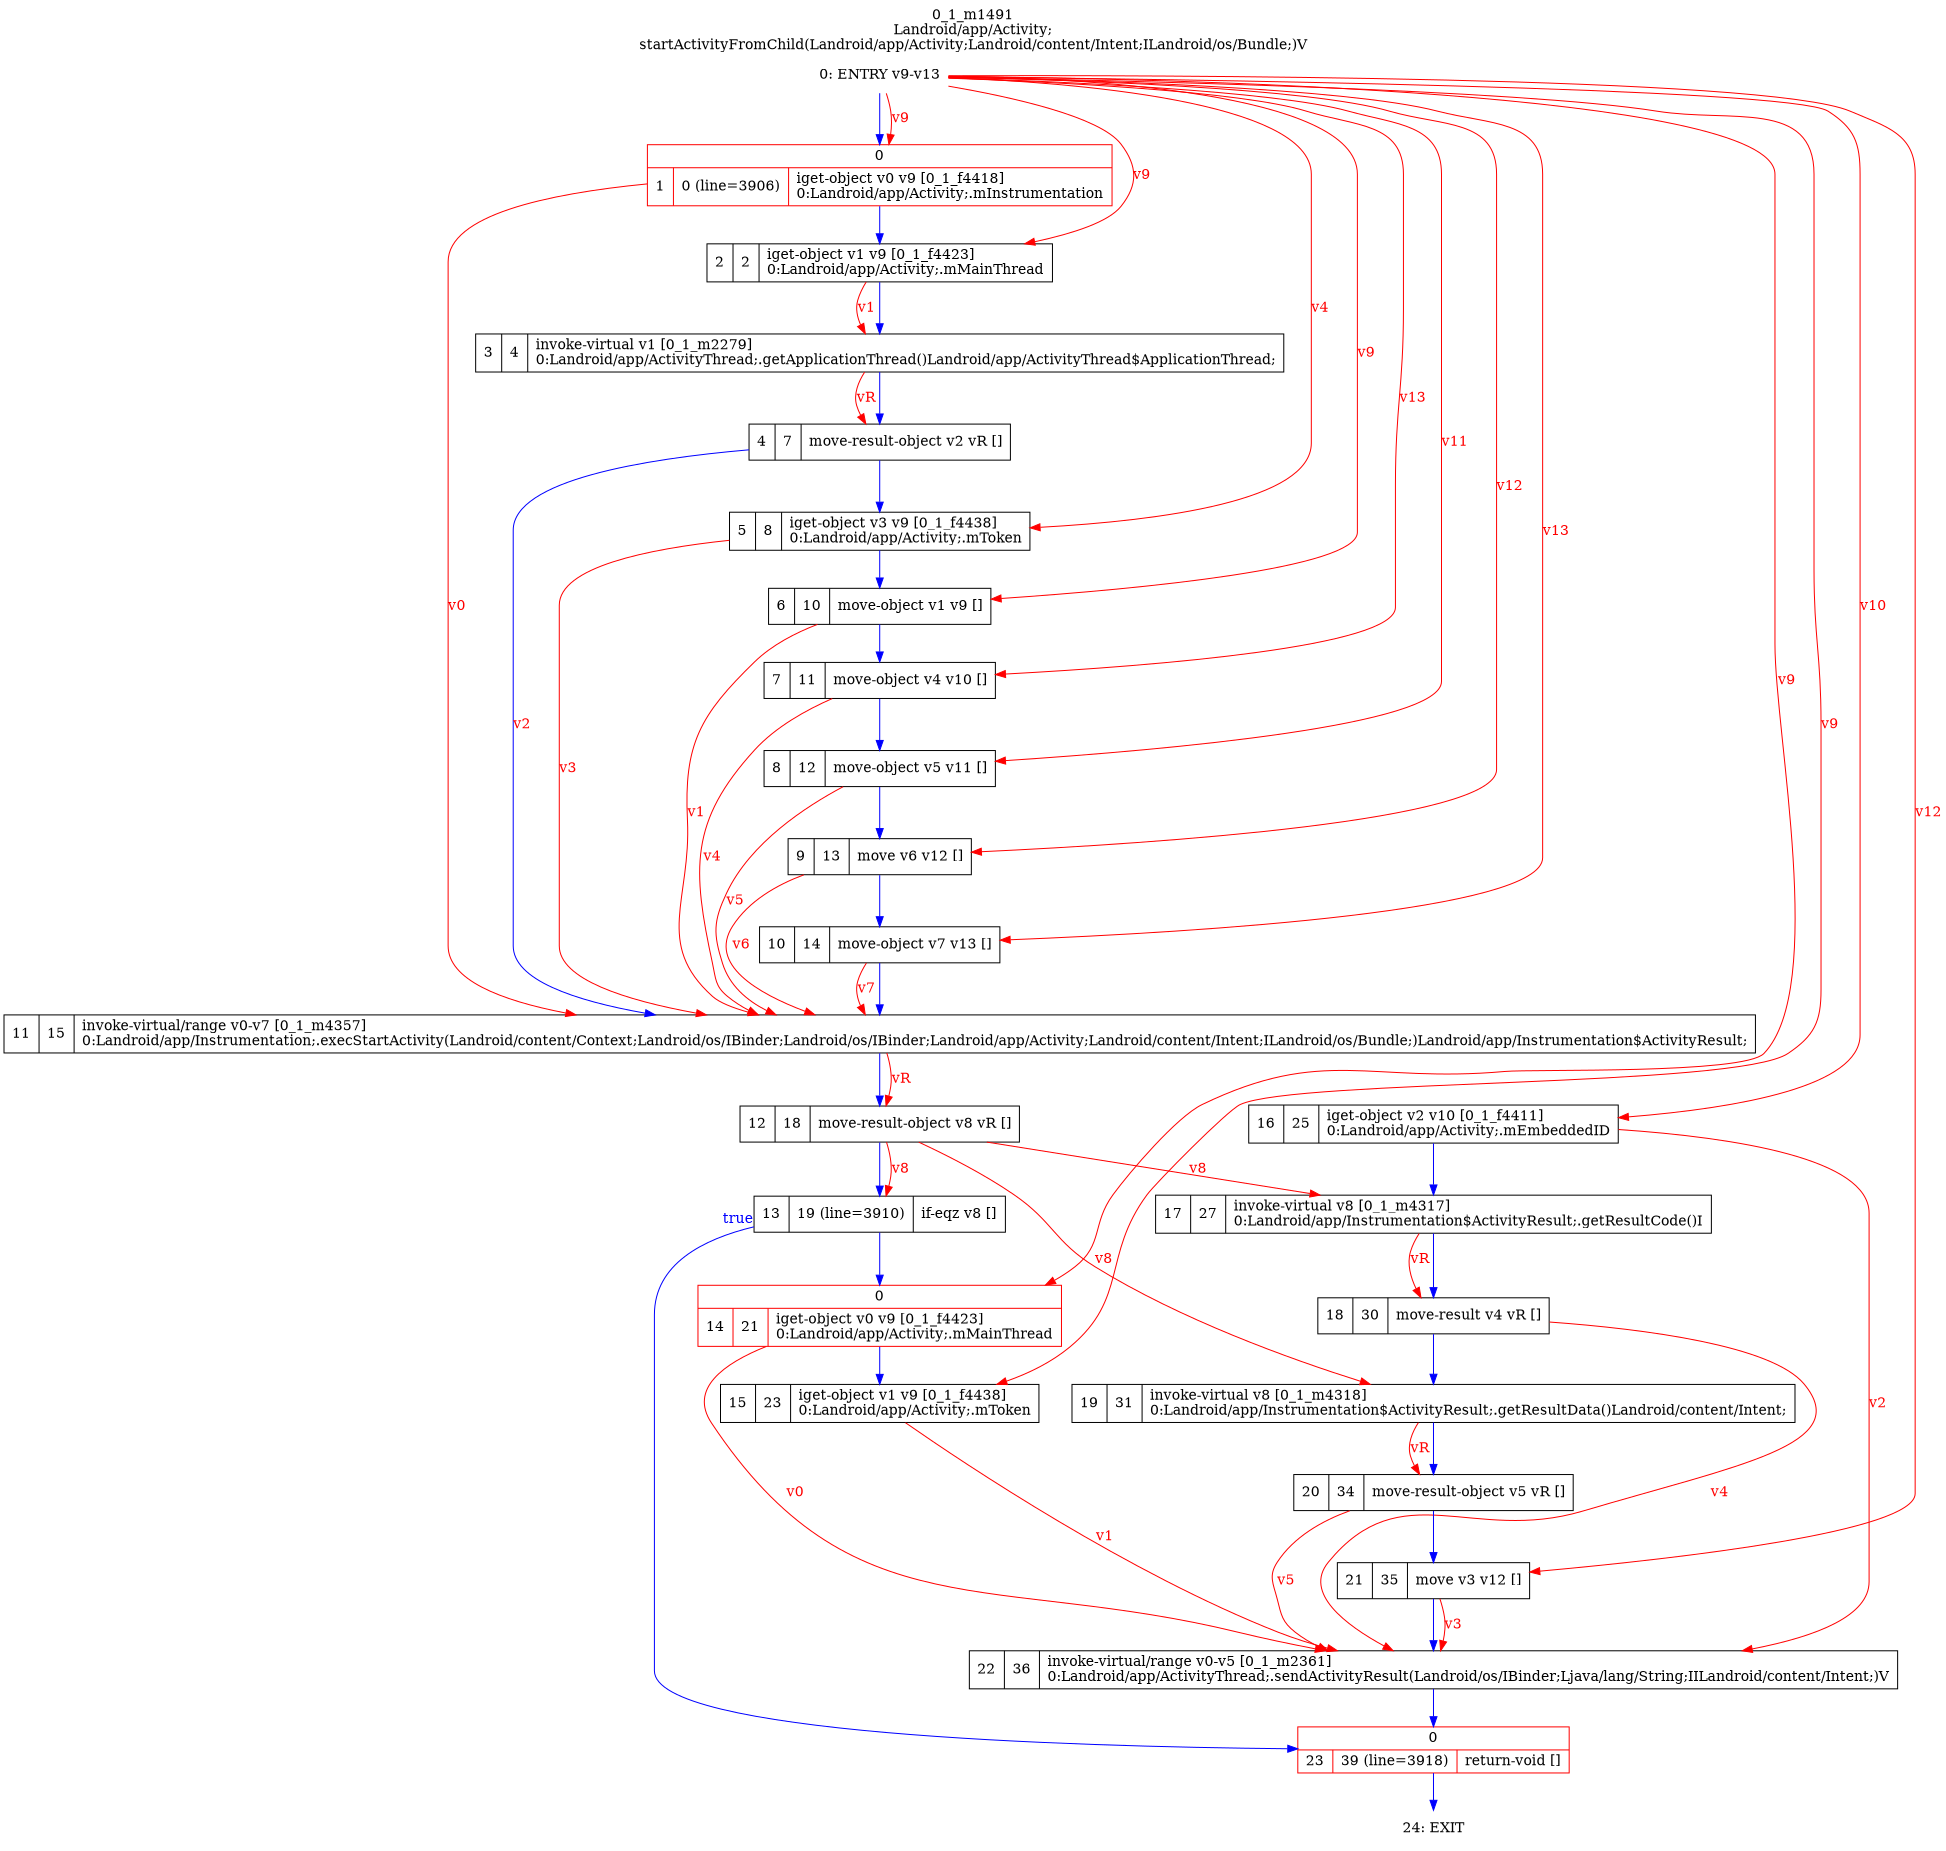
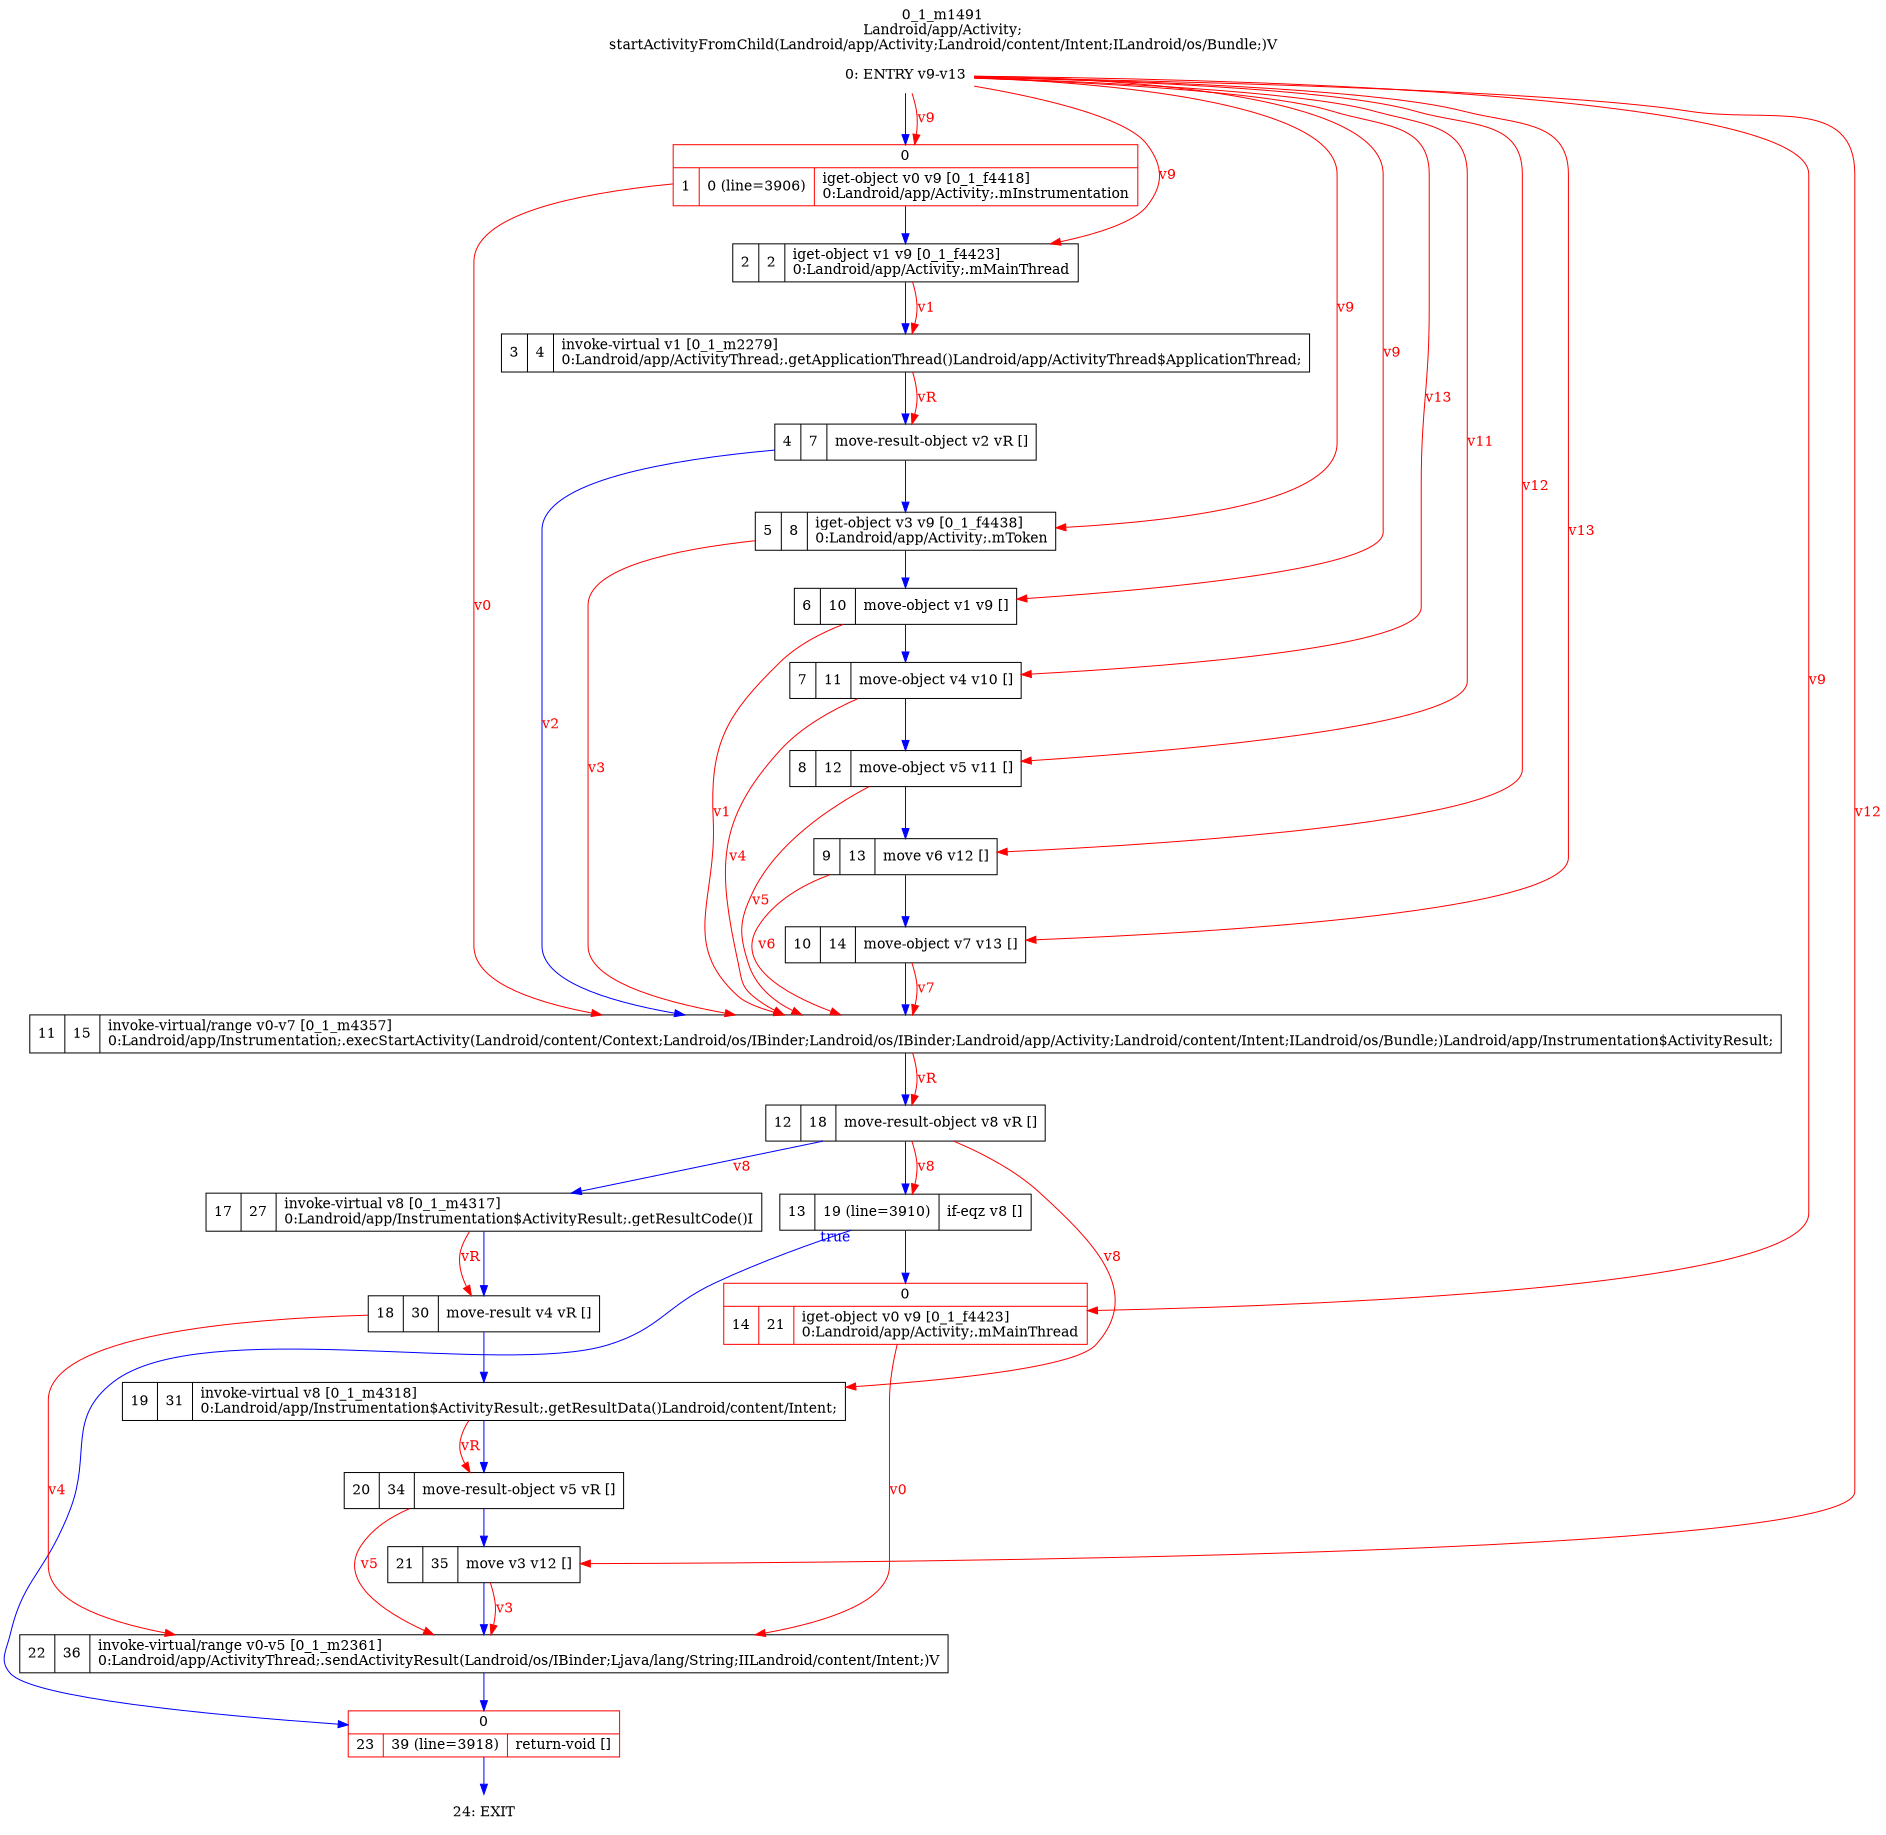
(1320, 308) -> (1346, 308)
(1433, 1124) -> none
(1148, 1168) -> (702, 1166)
(880, 1403) -> none
